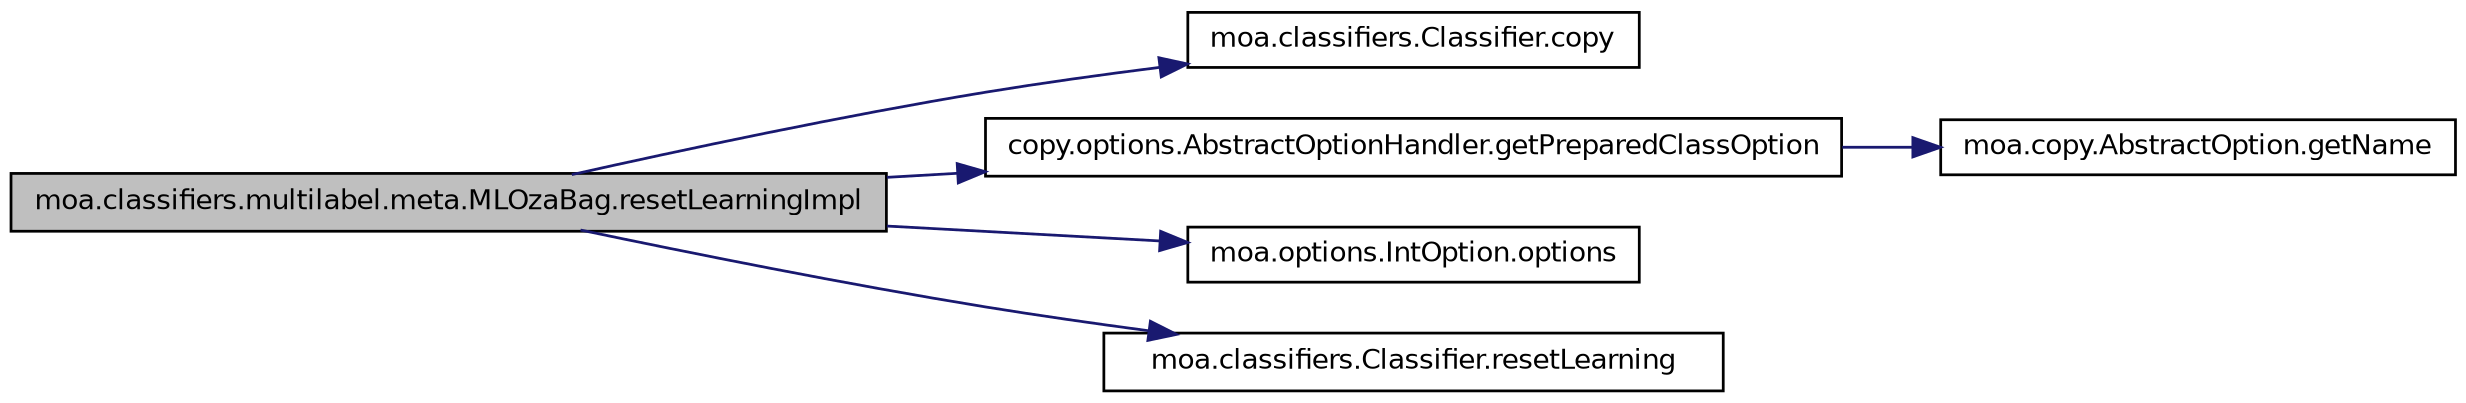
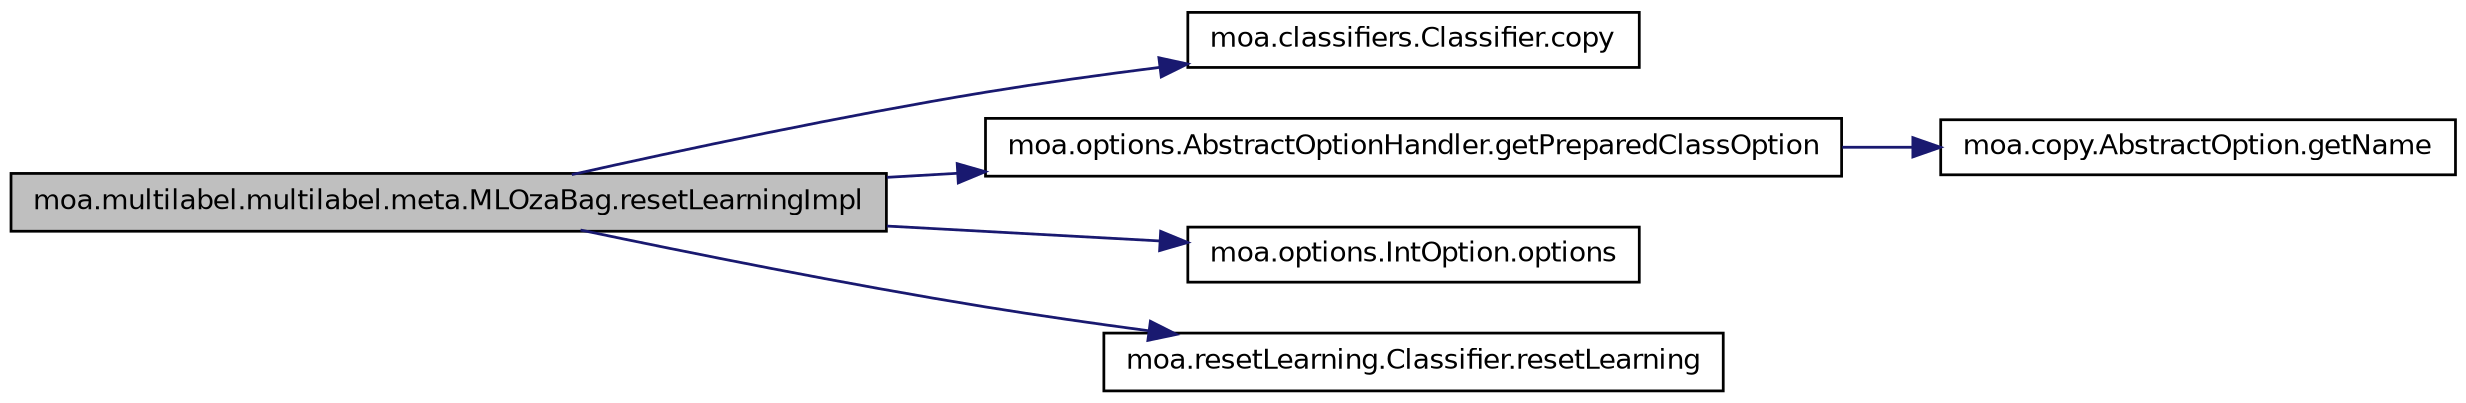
(1414, 147) -> (1414, 147)
(449, 202) -> (449, 202)
(1414, 362) -> (1414, 362)
